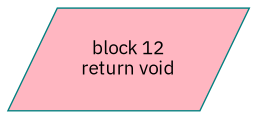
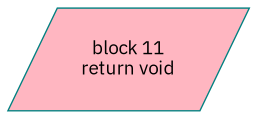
(129, 59) -> (129, 59)
